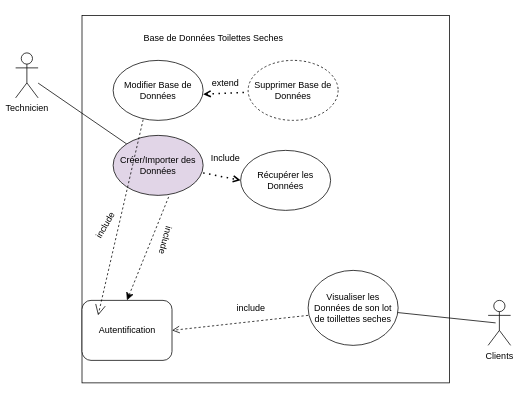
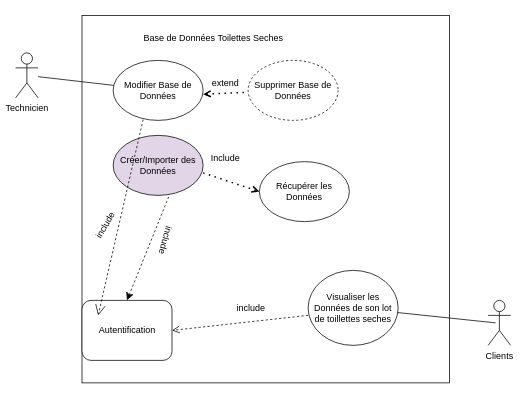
none -> (76, 81)
(83, 114) -> none
(285, 180) -> (304, 192)
